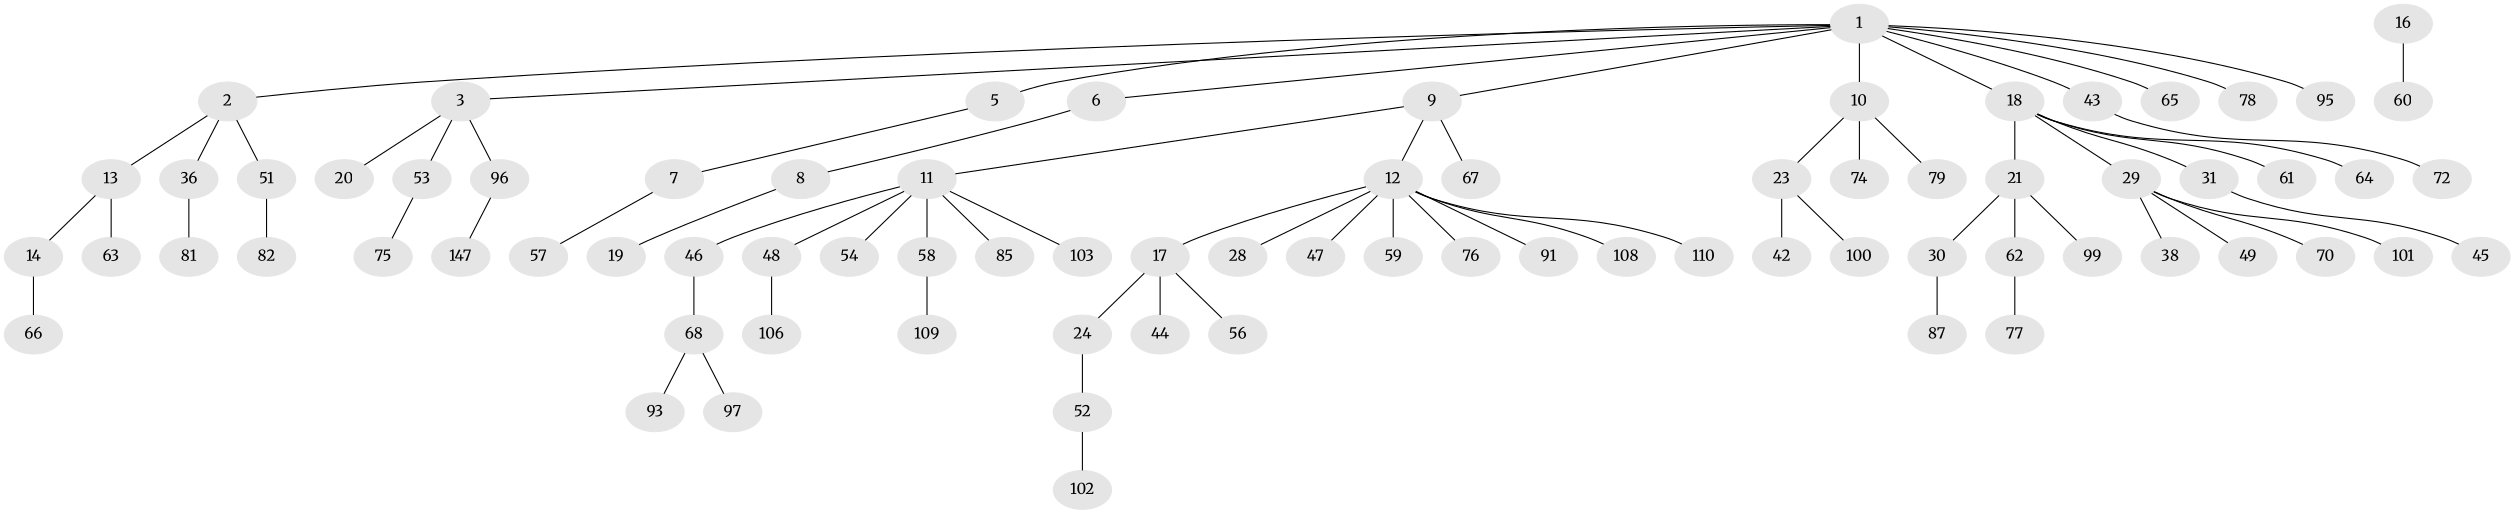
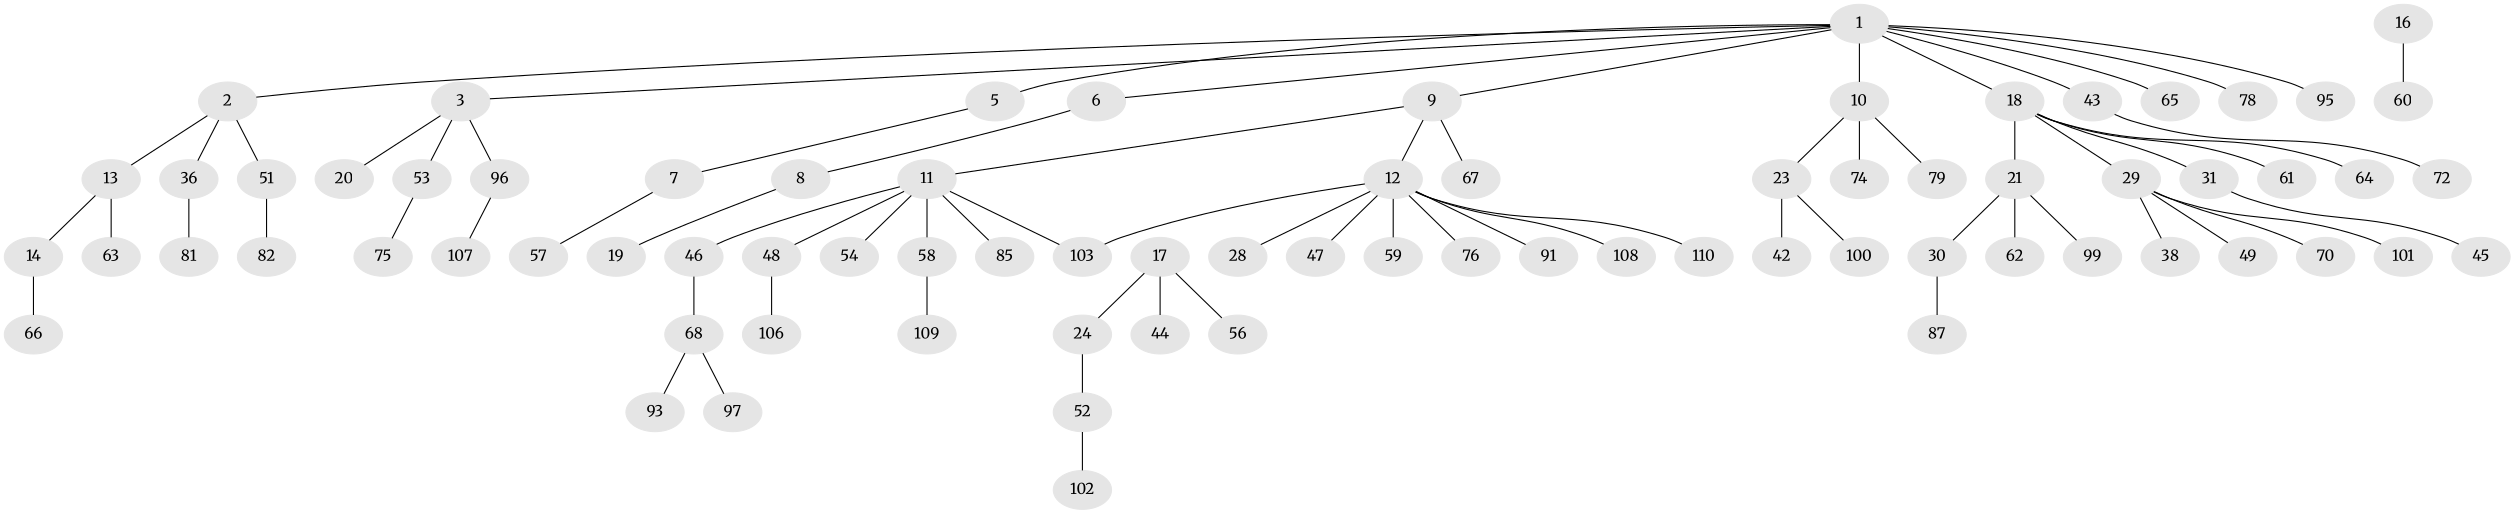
(1273, 212) -> (1233, 207)
(461, 257) -> (461, 257)
(2015, 335) -> none
